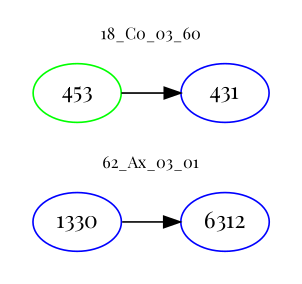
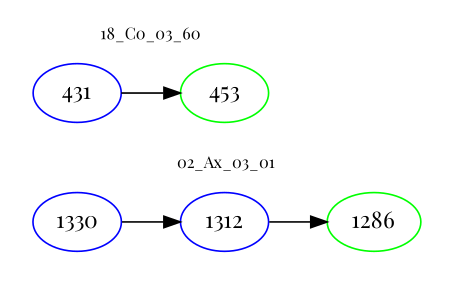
(143, 93) -> (142, 93)
(151, 164) -> (227, 164)
(225, 222) -> (225, 222)
none -> (374, 222)
